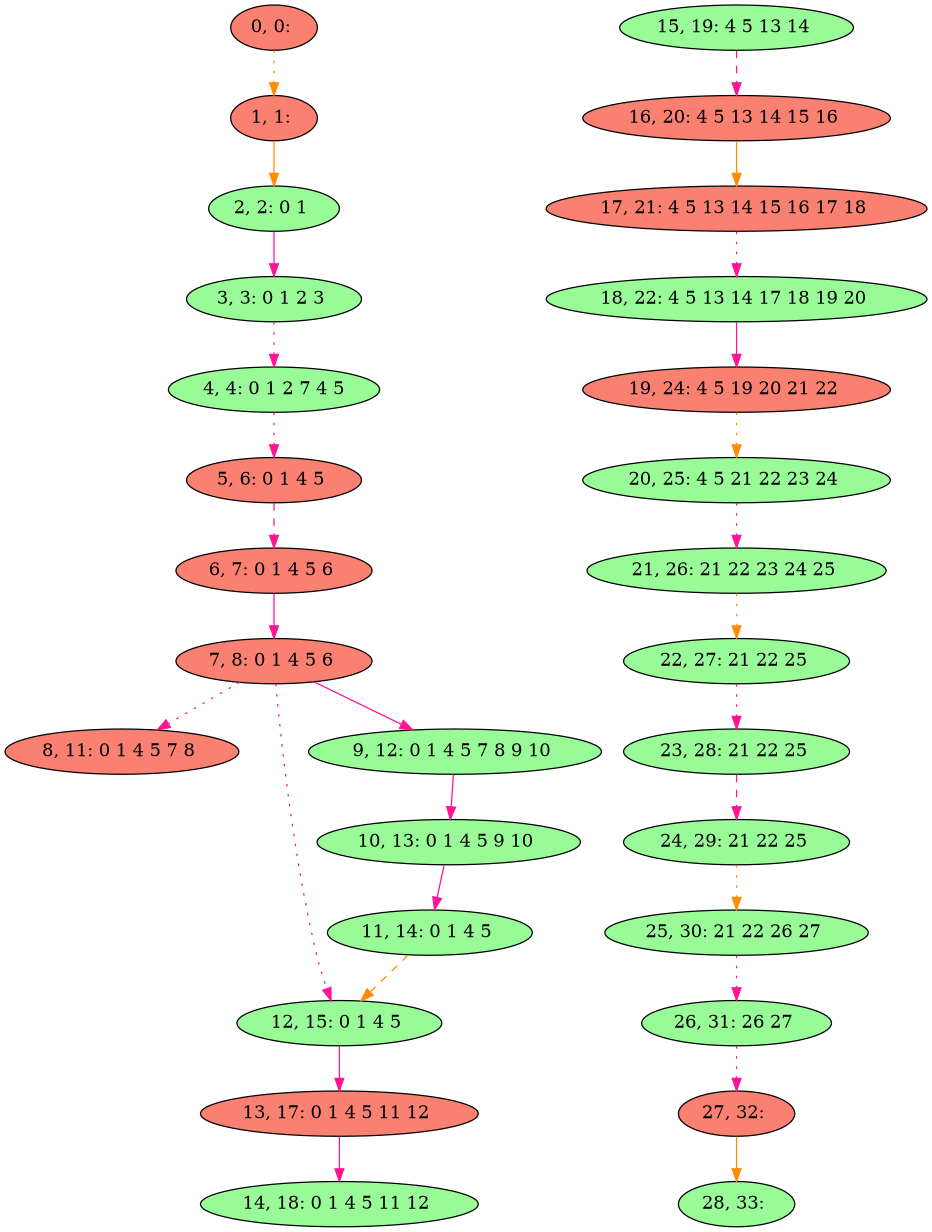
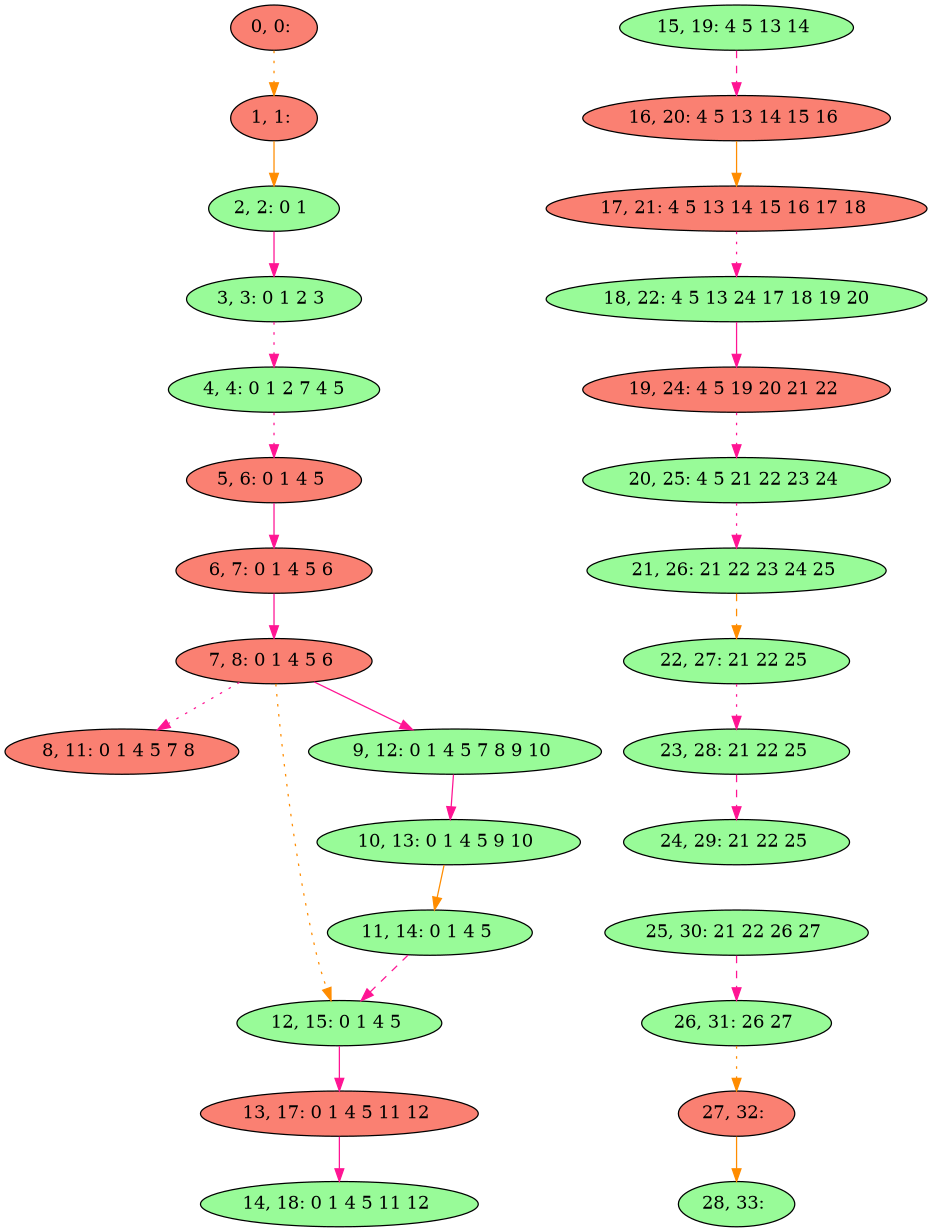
(737, 299) -> (737, 299)
(737, 429) -> (737, 429)
(274, 519) -> (274, 519)
(737, 610) -> (737, 610)
(294, 837) -> (294, 837)
(441, 881) -> (441, 881)
(737, 881) -> none
(737, 972) -> (737, 972)
(389, 974) -> (389, 974)
(737, 1062) -> (737, 1062)
